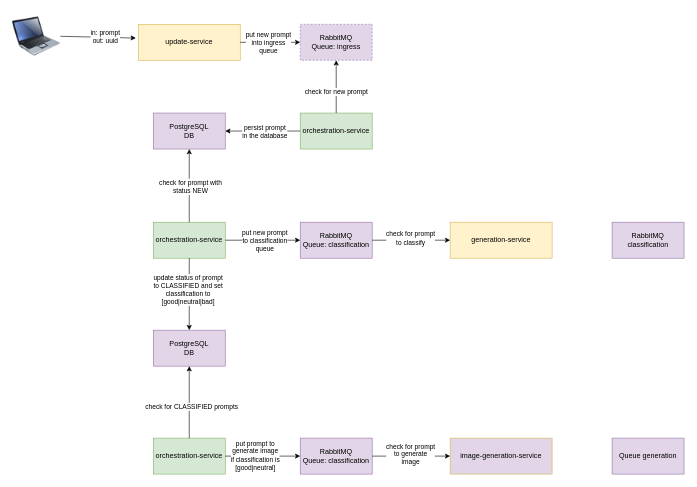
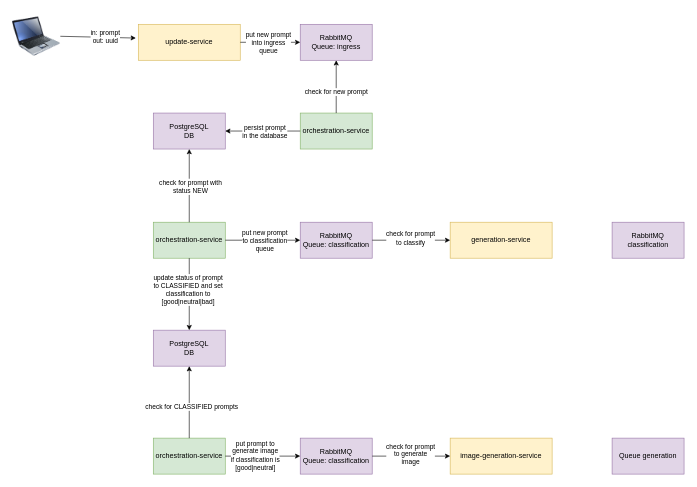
(336, 42) -> (336, 42)
(501, 456) -> (501, 456)
